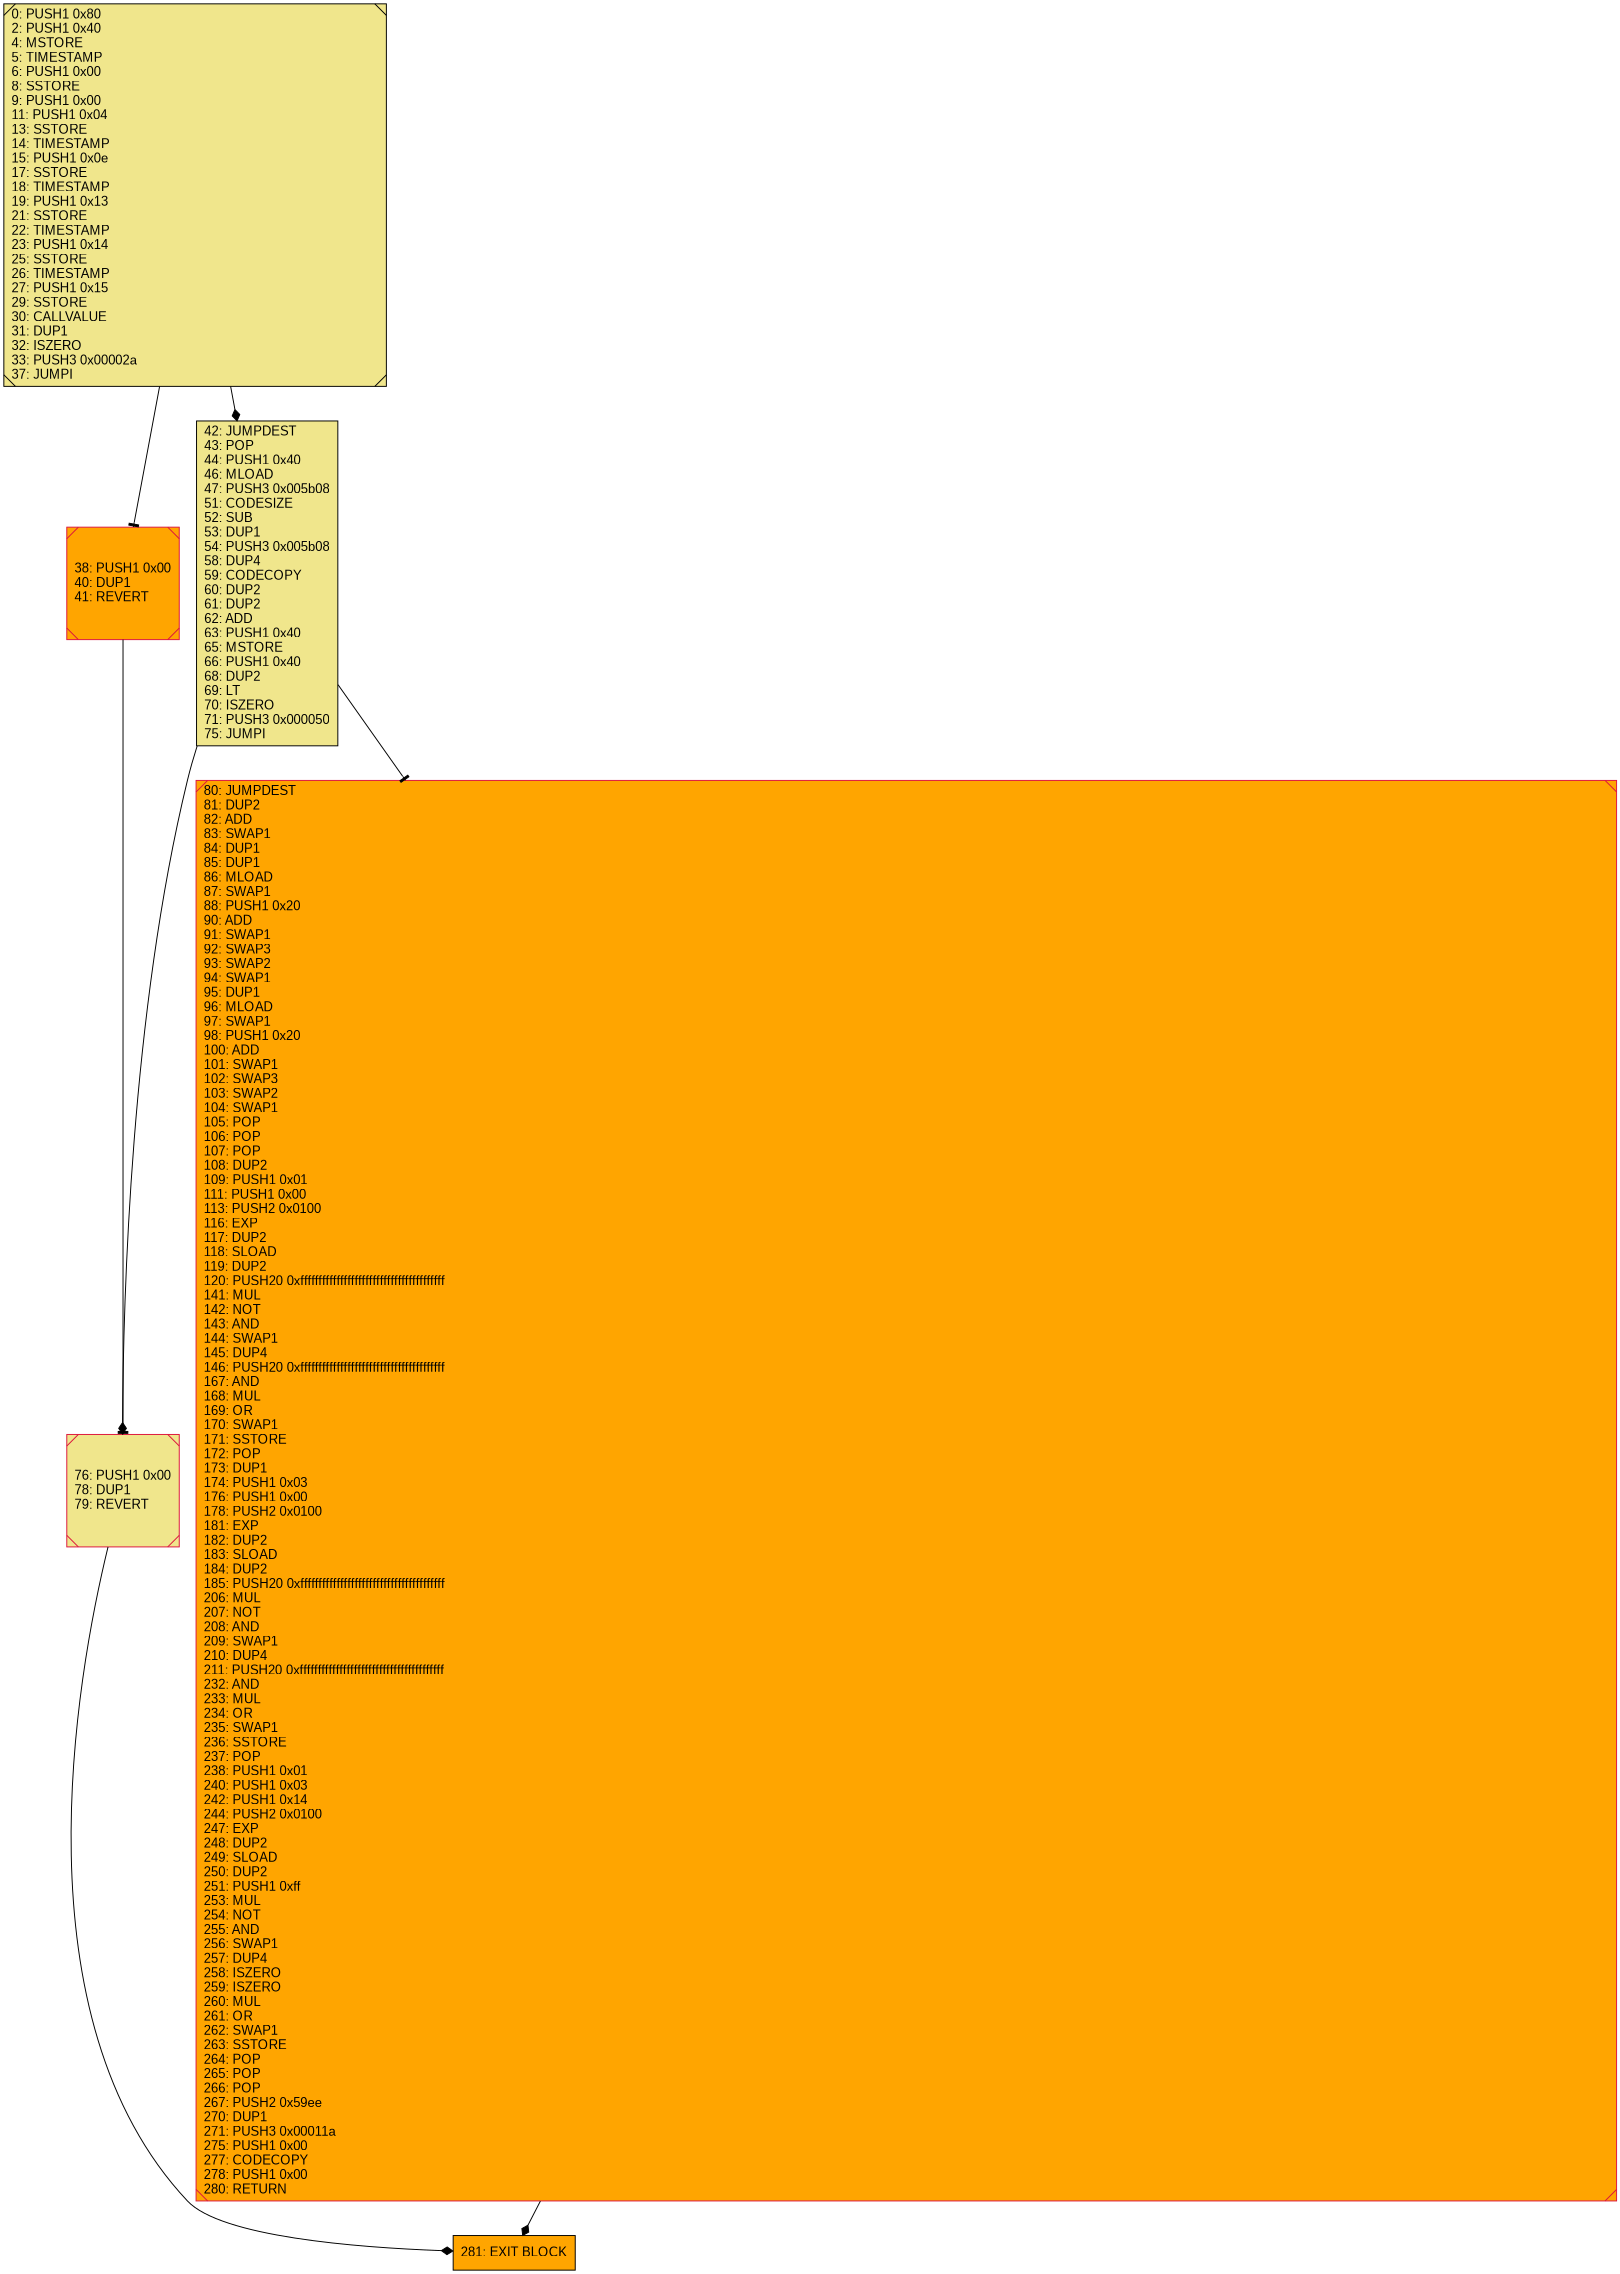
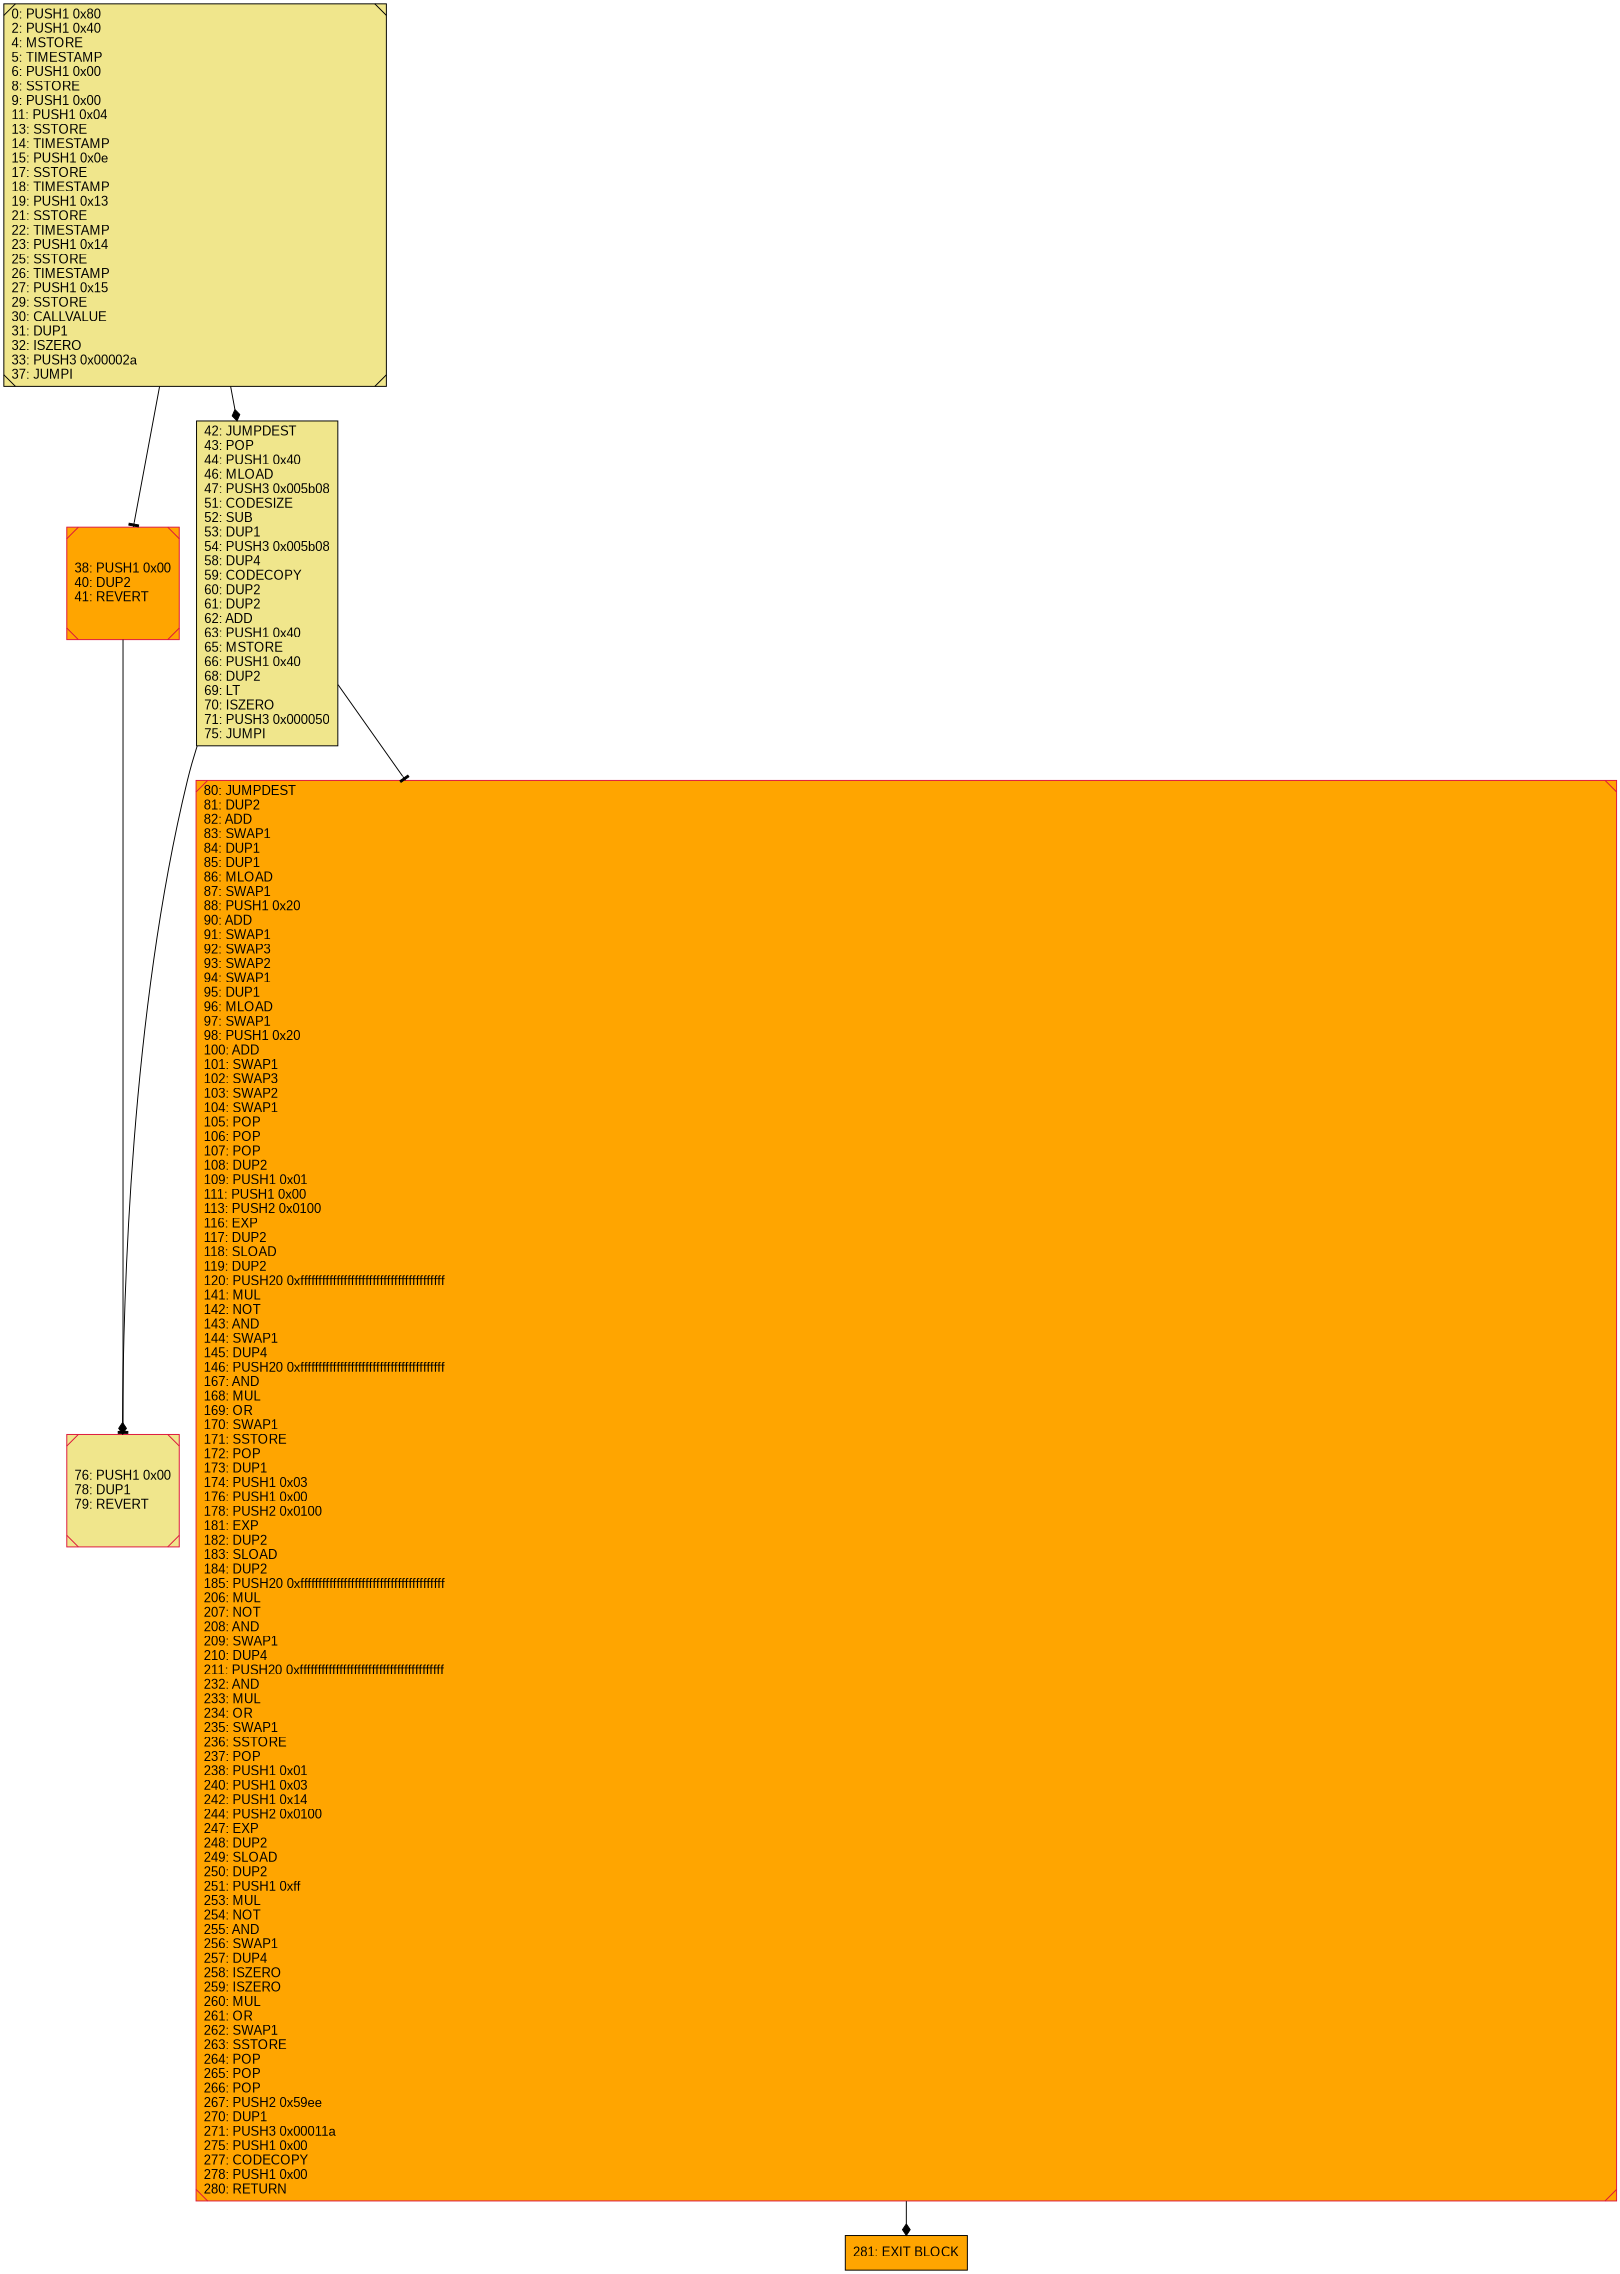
(123, 583) -> (123, 583)
(93, 2015) -> none
